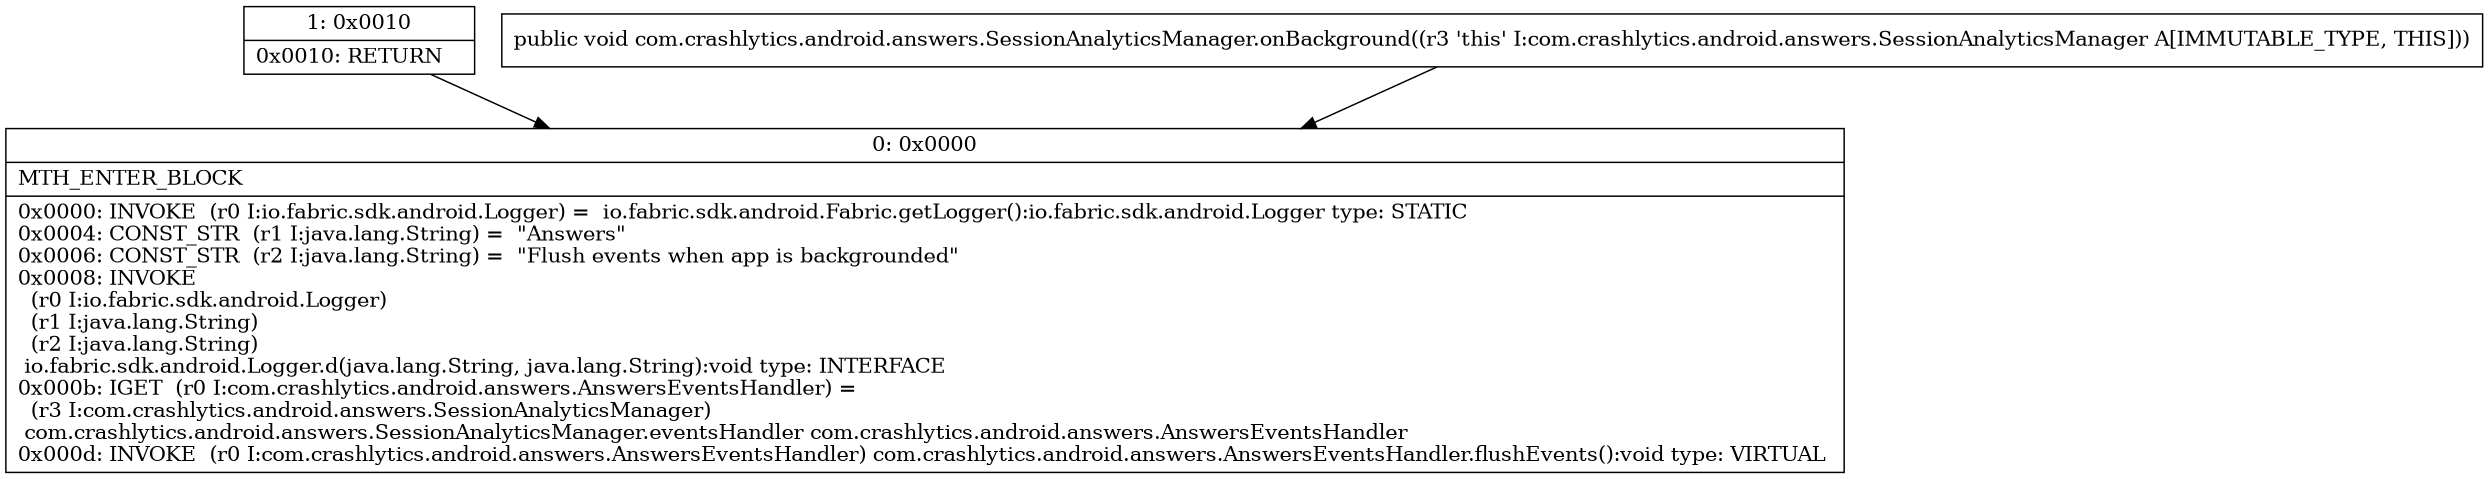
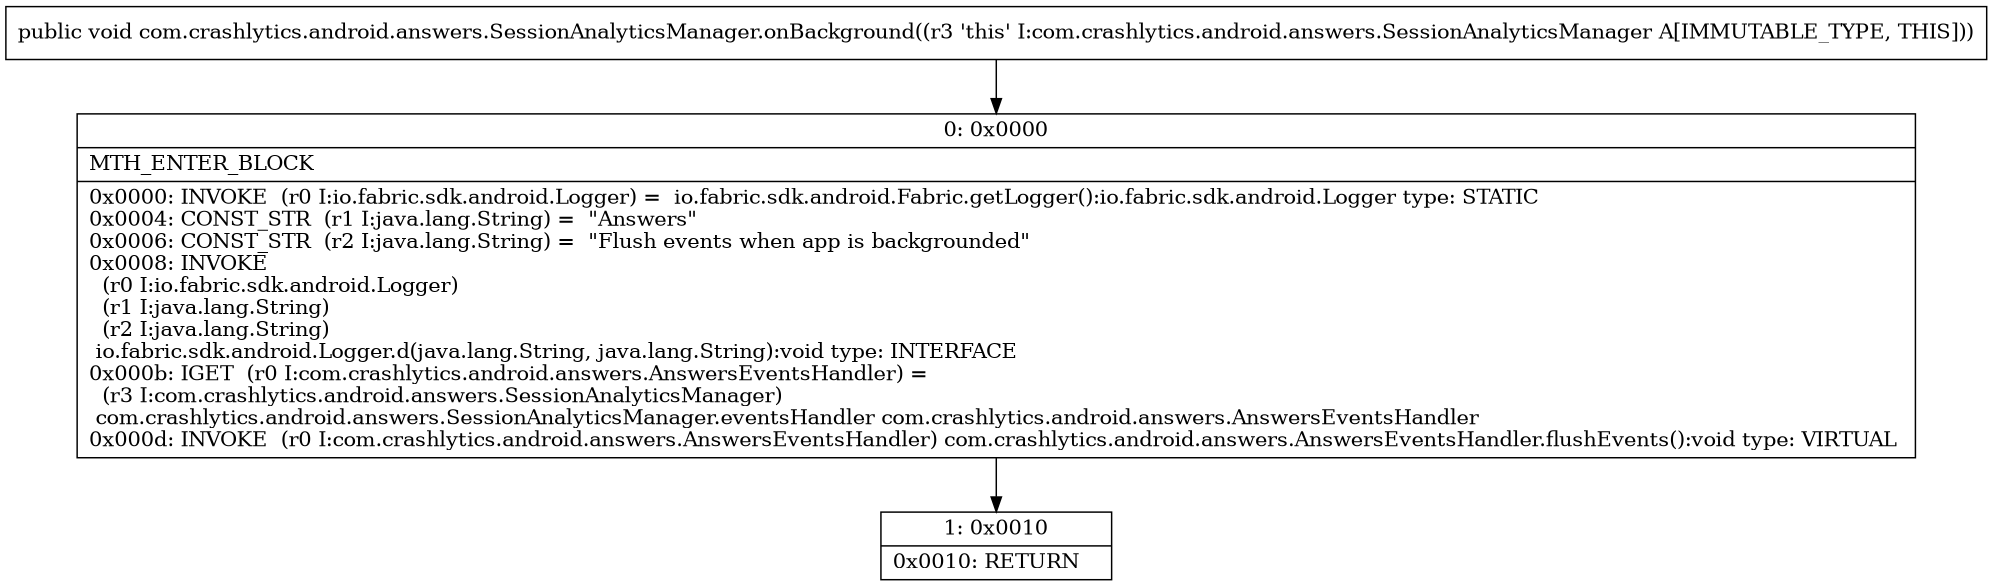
(483, 98) -> (996, 477)
